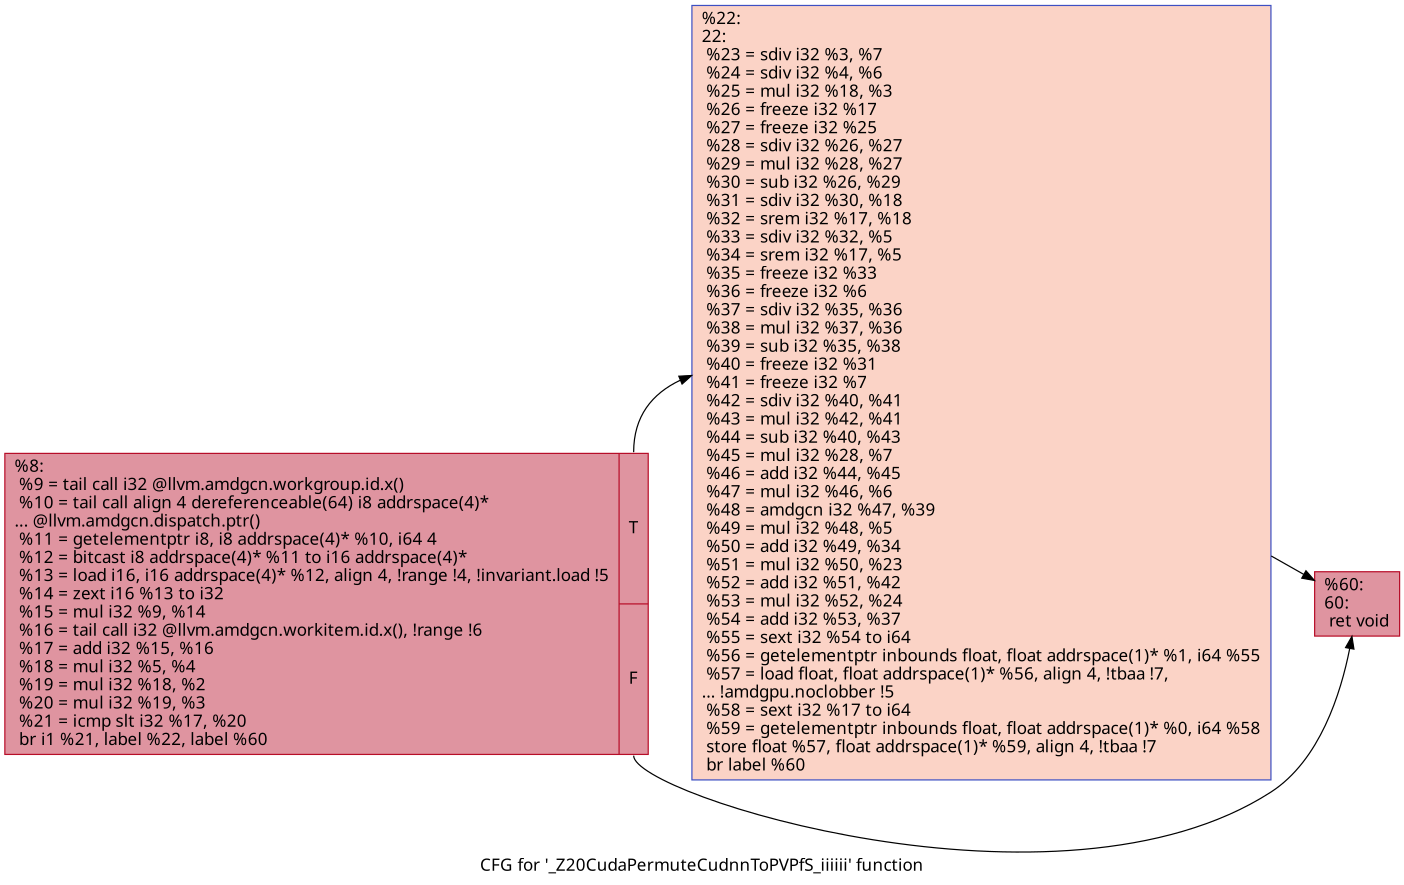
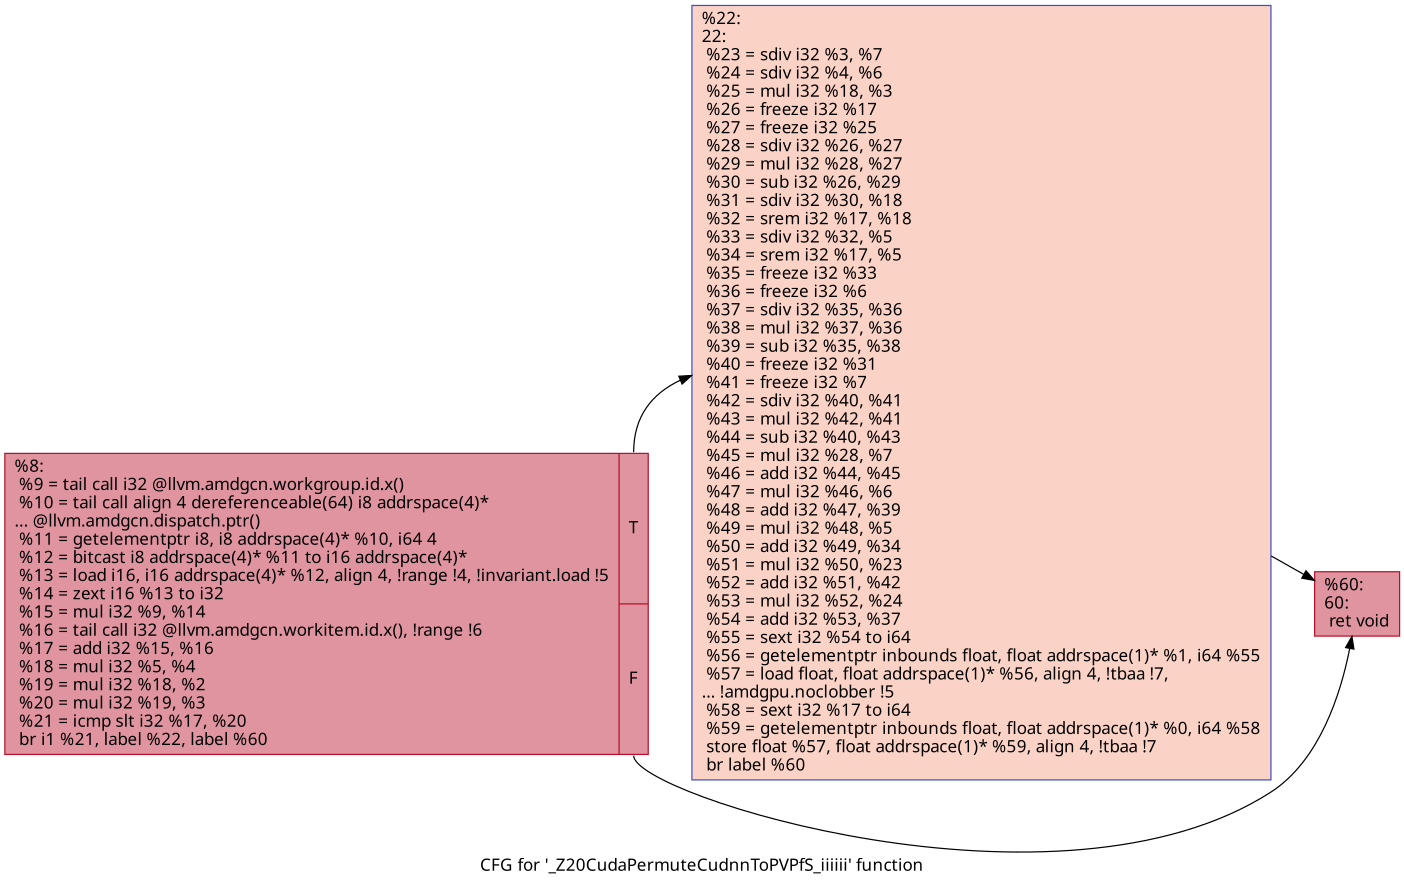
(819, 510) -> (802, 510)
